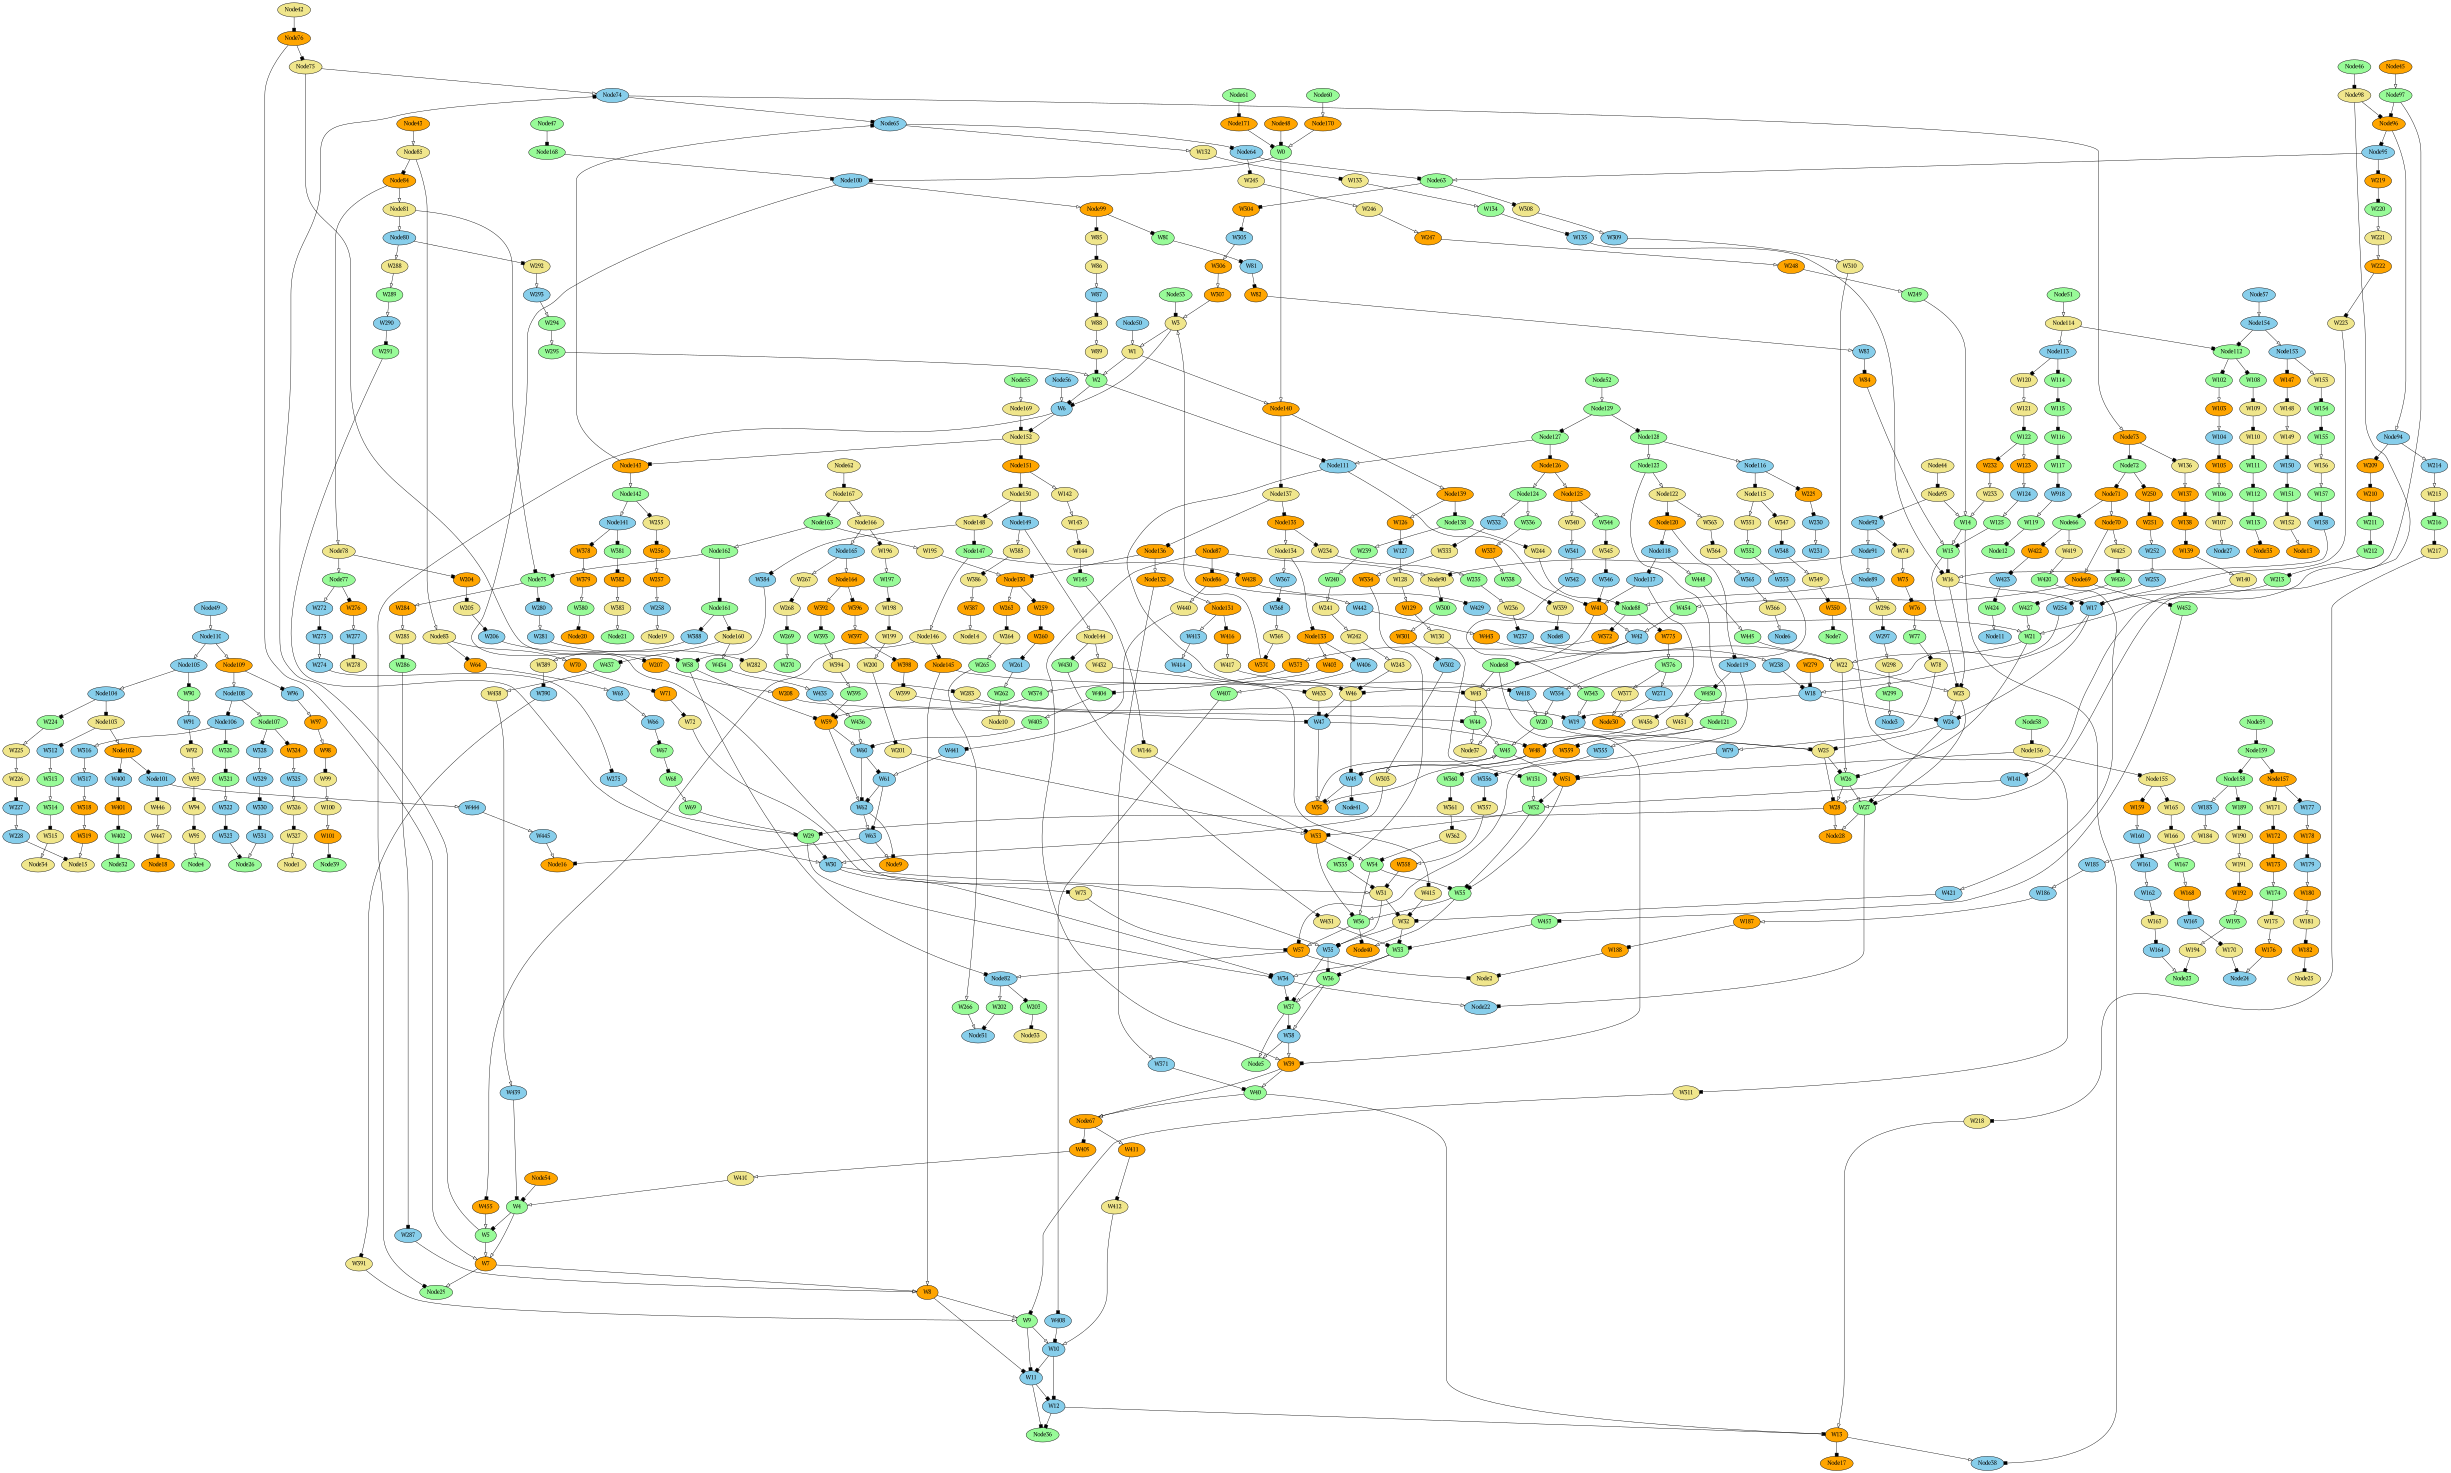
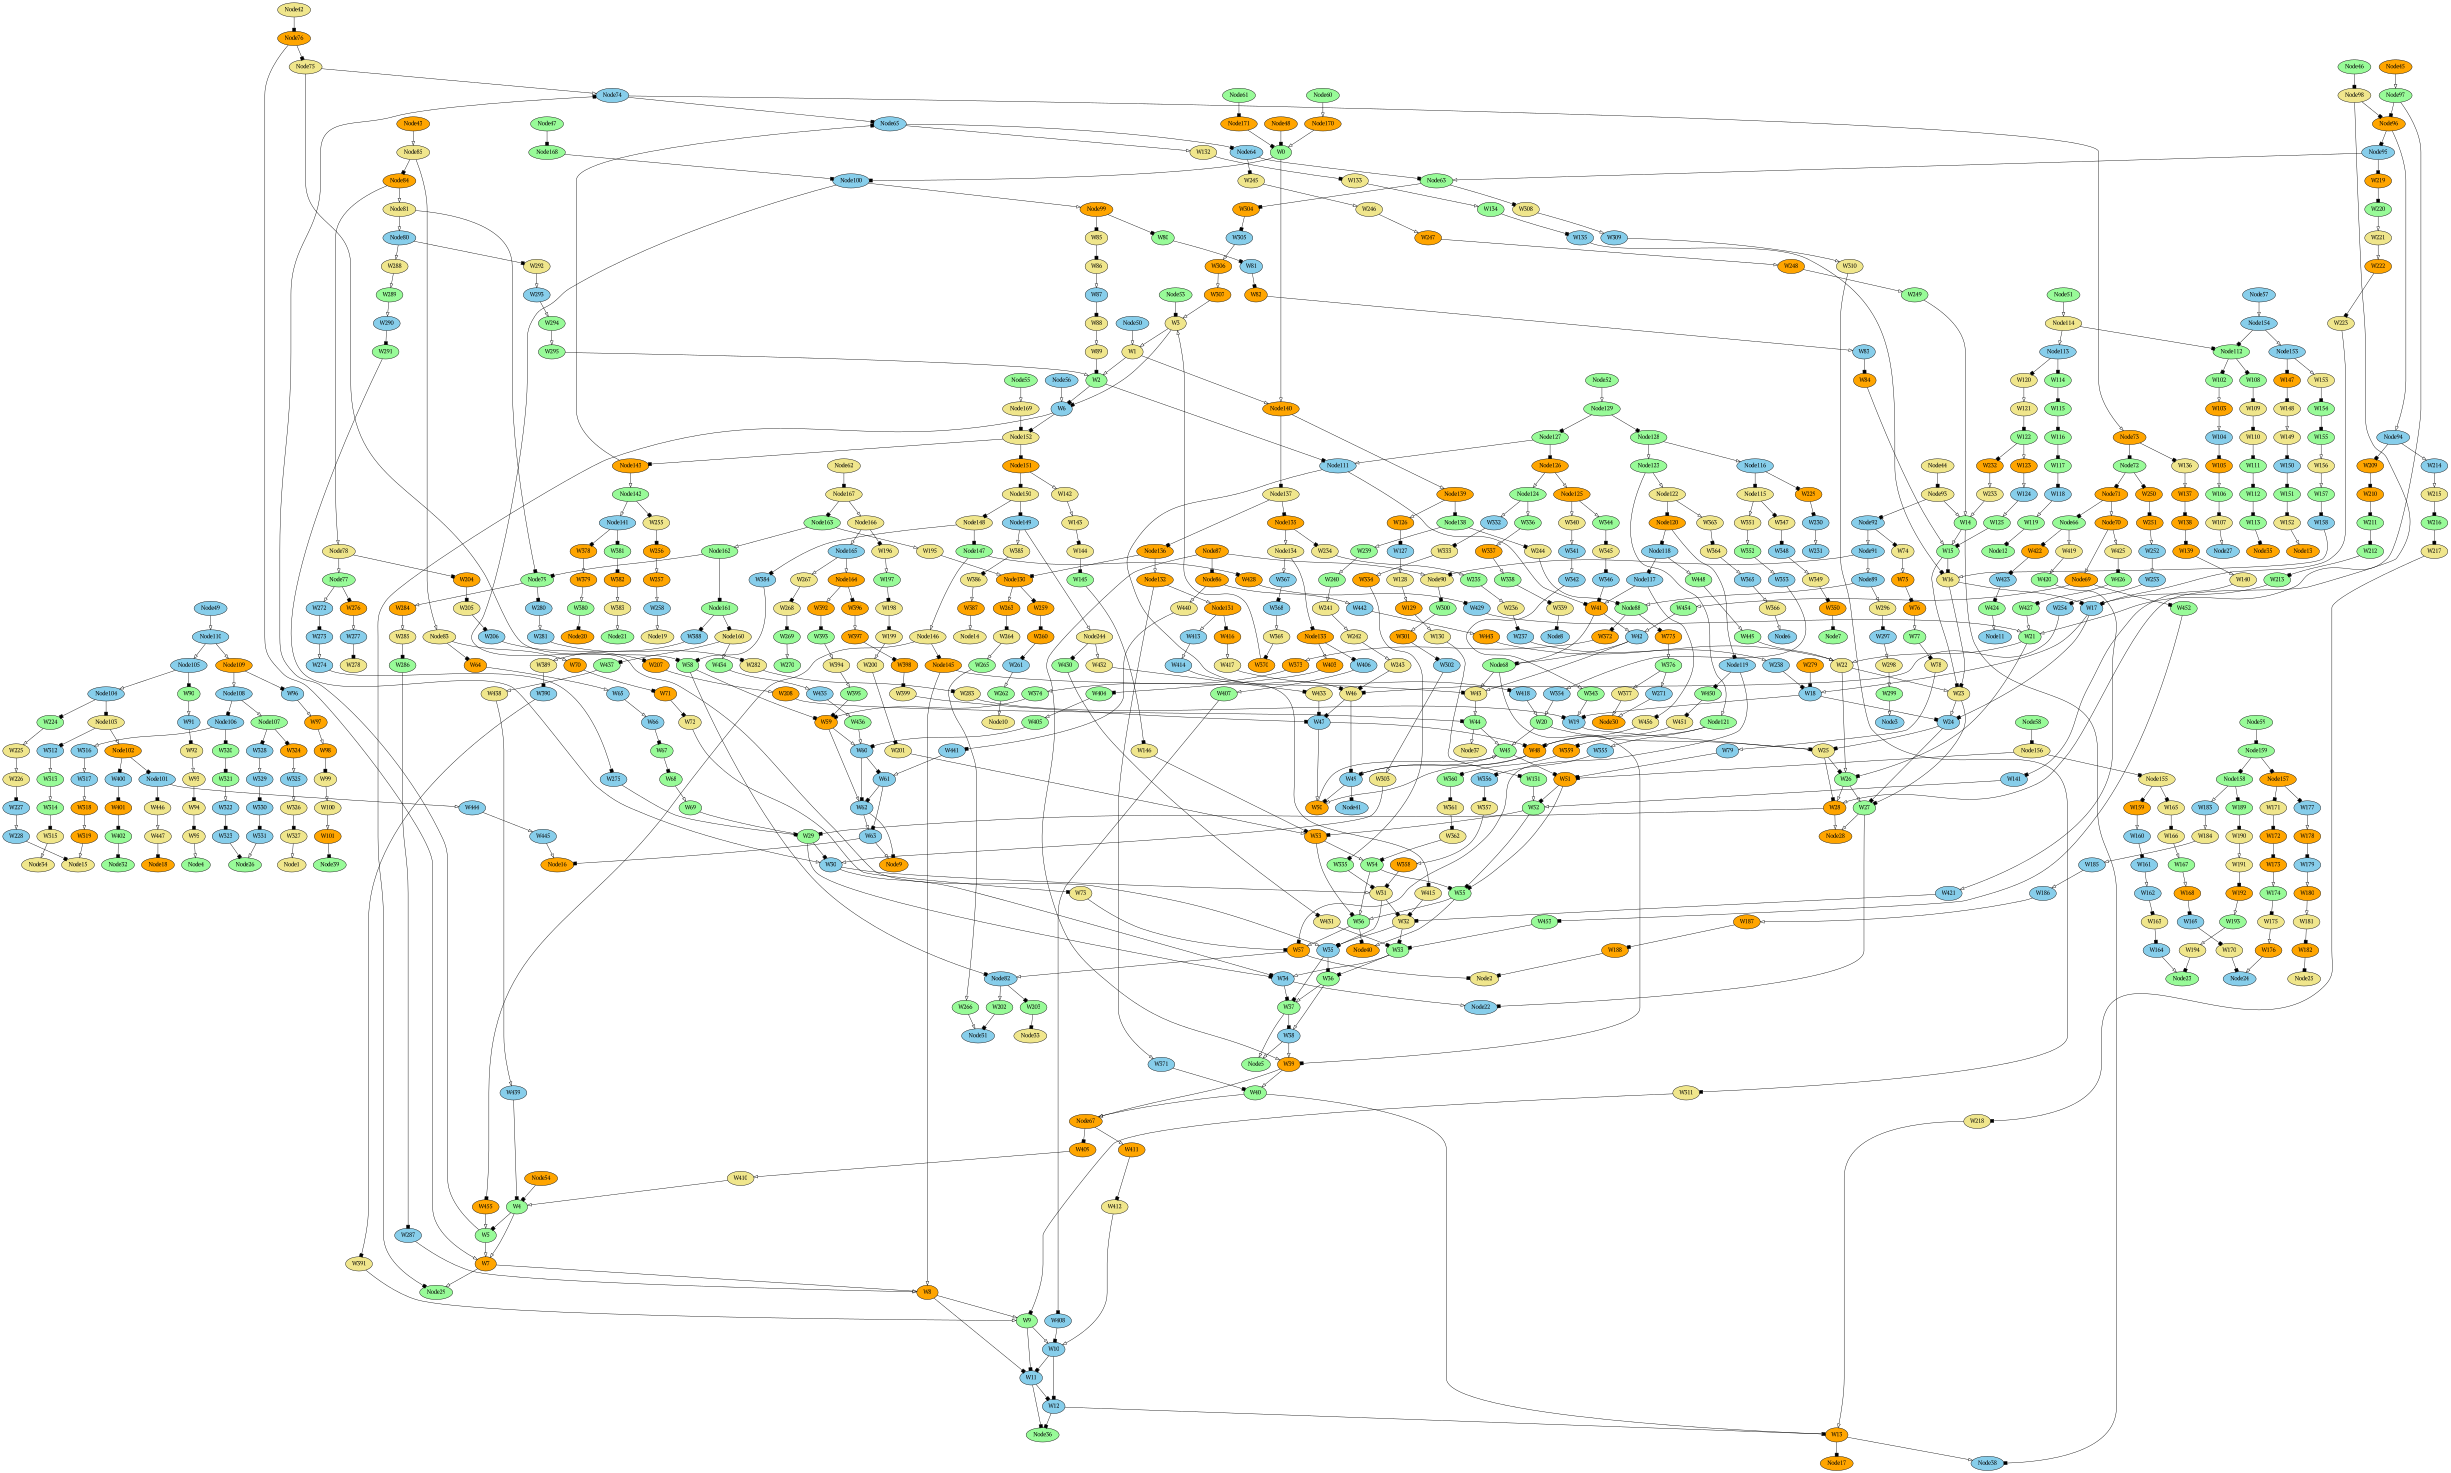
(2058, 494) -> (2058, 494)
(1094, 637) -> (1094, 637)
(1491, 721) -> none
